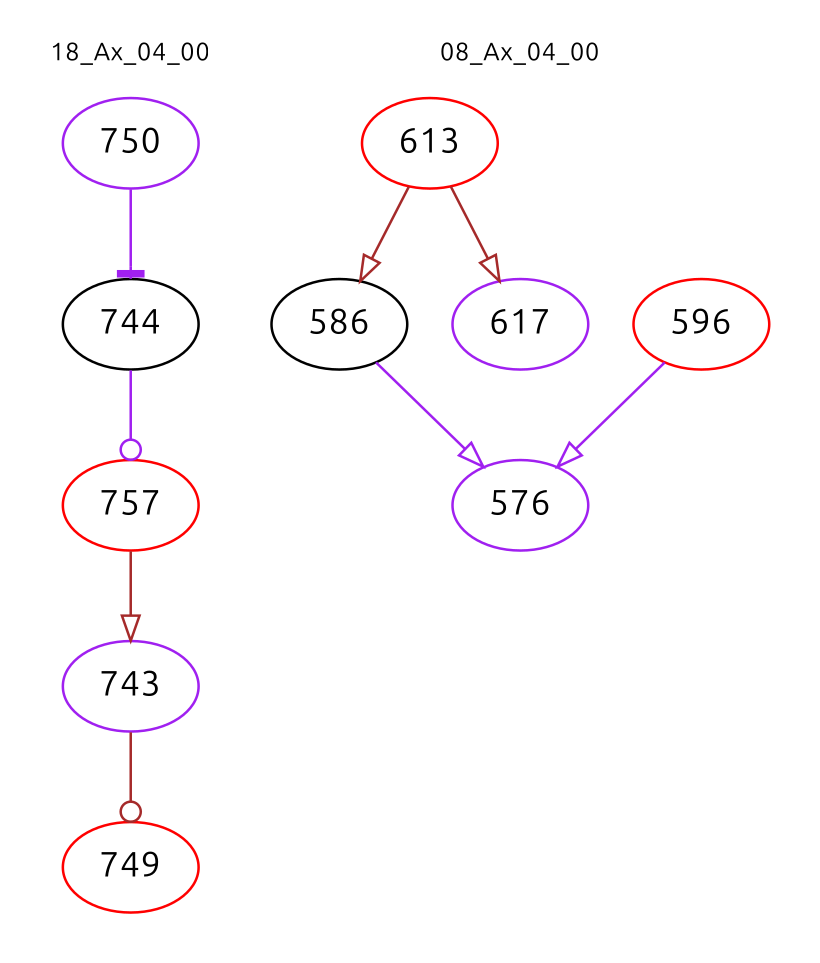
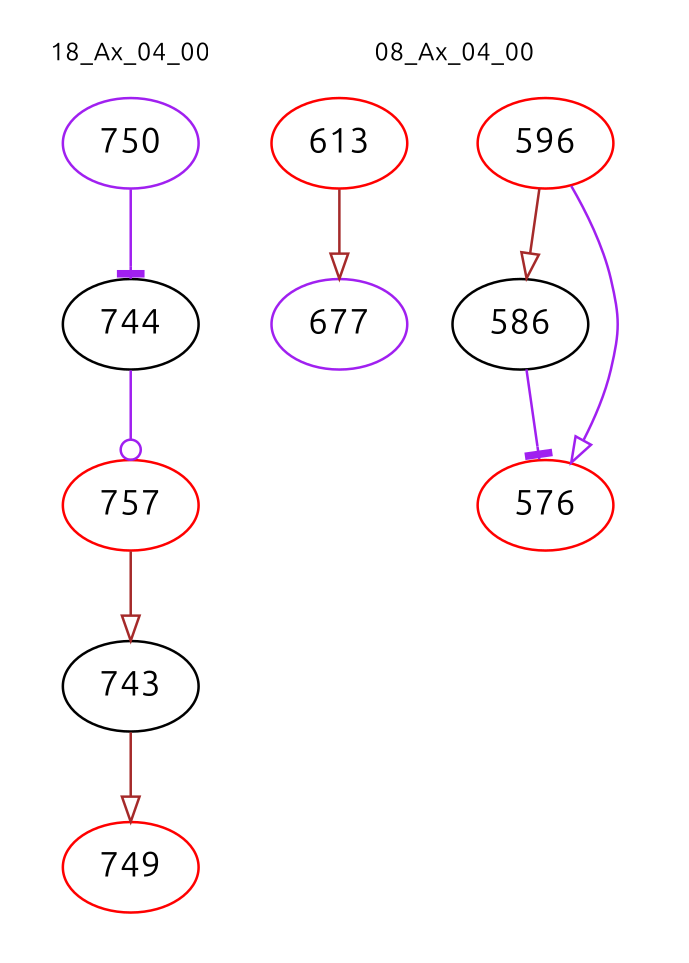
(390, 223) -> (535, 221)
(520, 324) -> (339, 324)
(421, 406) -> (532, 408)
(520, 505) -> (546, 505)
(131, 686) -> (131, 686)
(131, 767) -> (131, 764)
